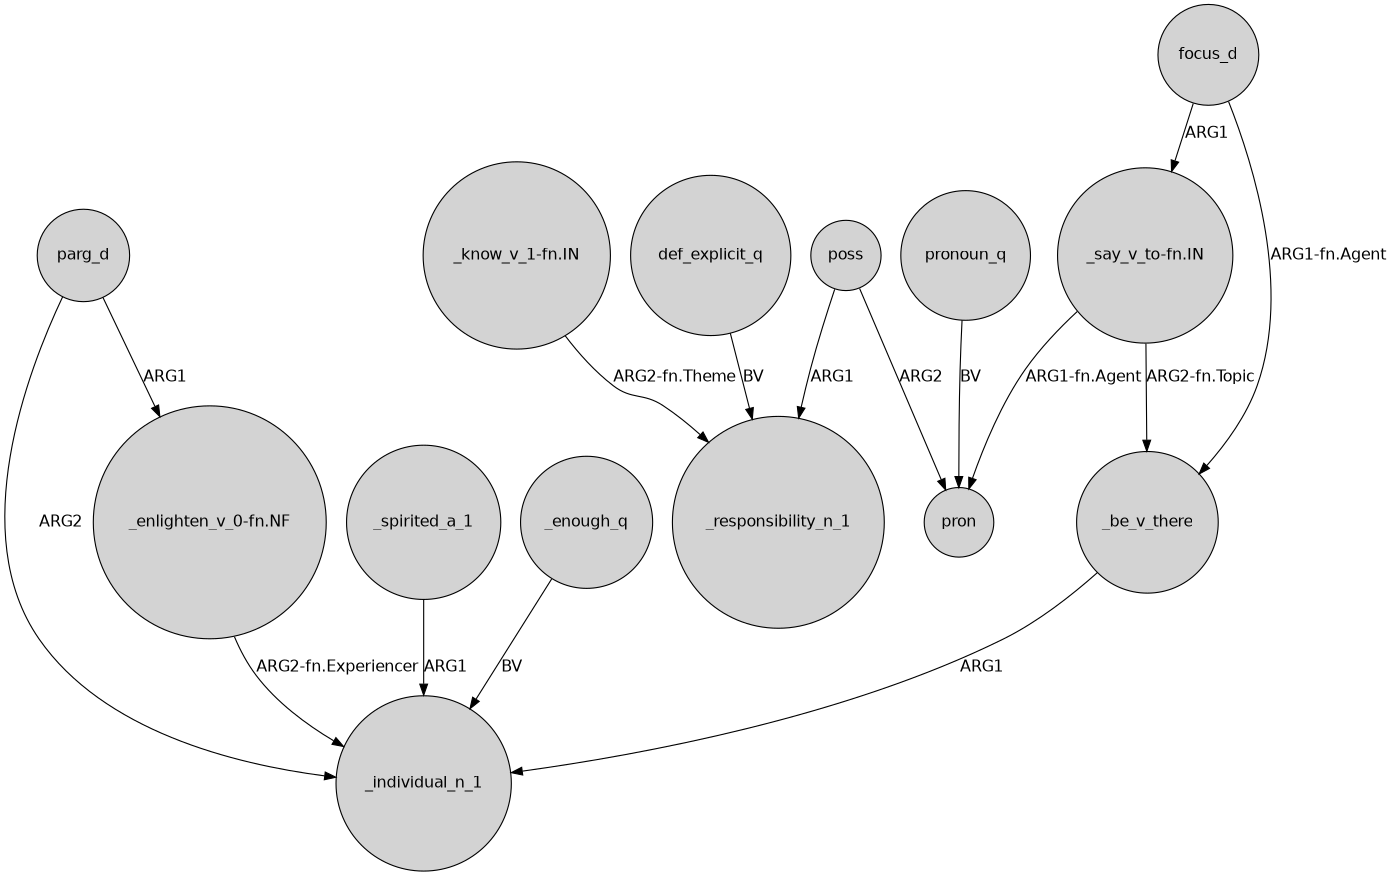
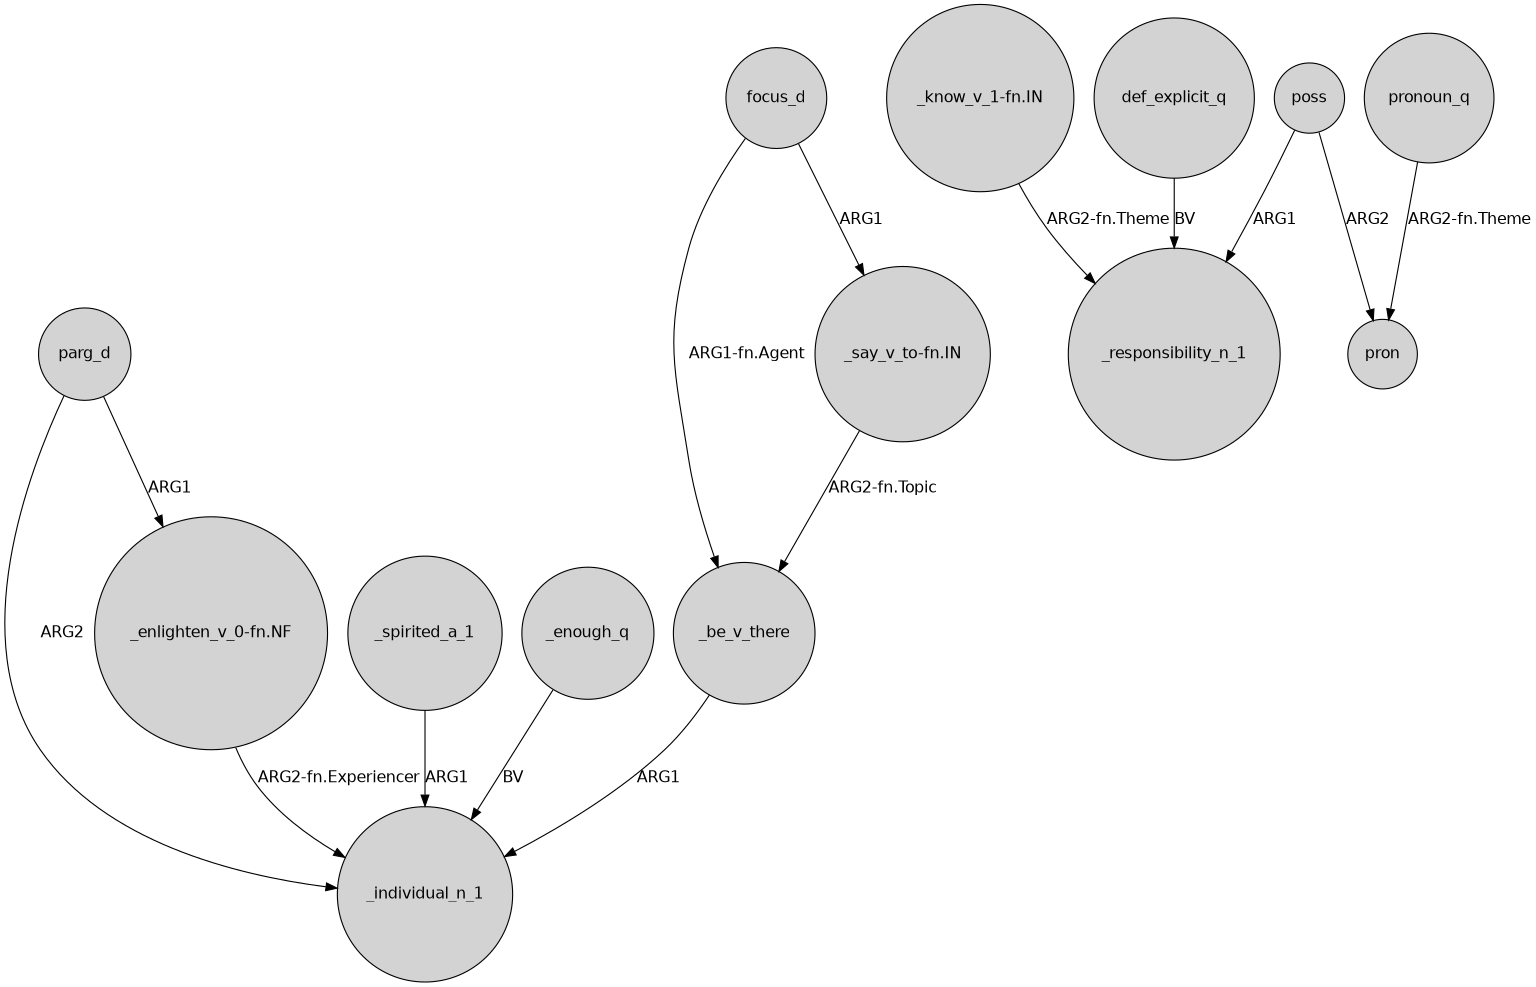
(971, 377) -> (1470, 220)
(1014, 388) -> none
